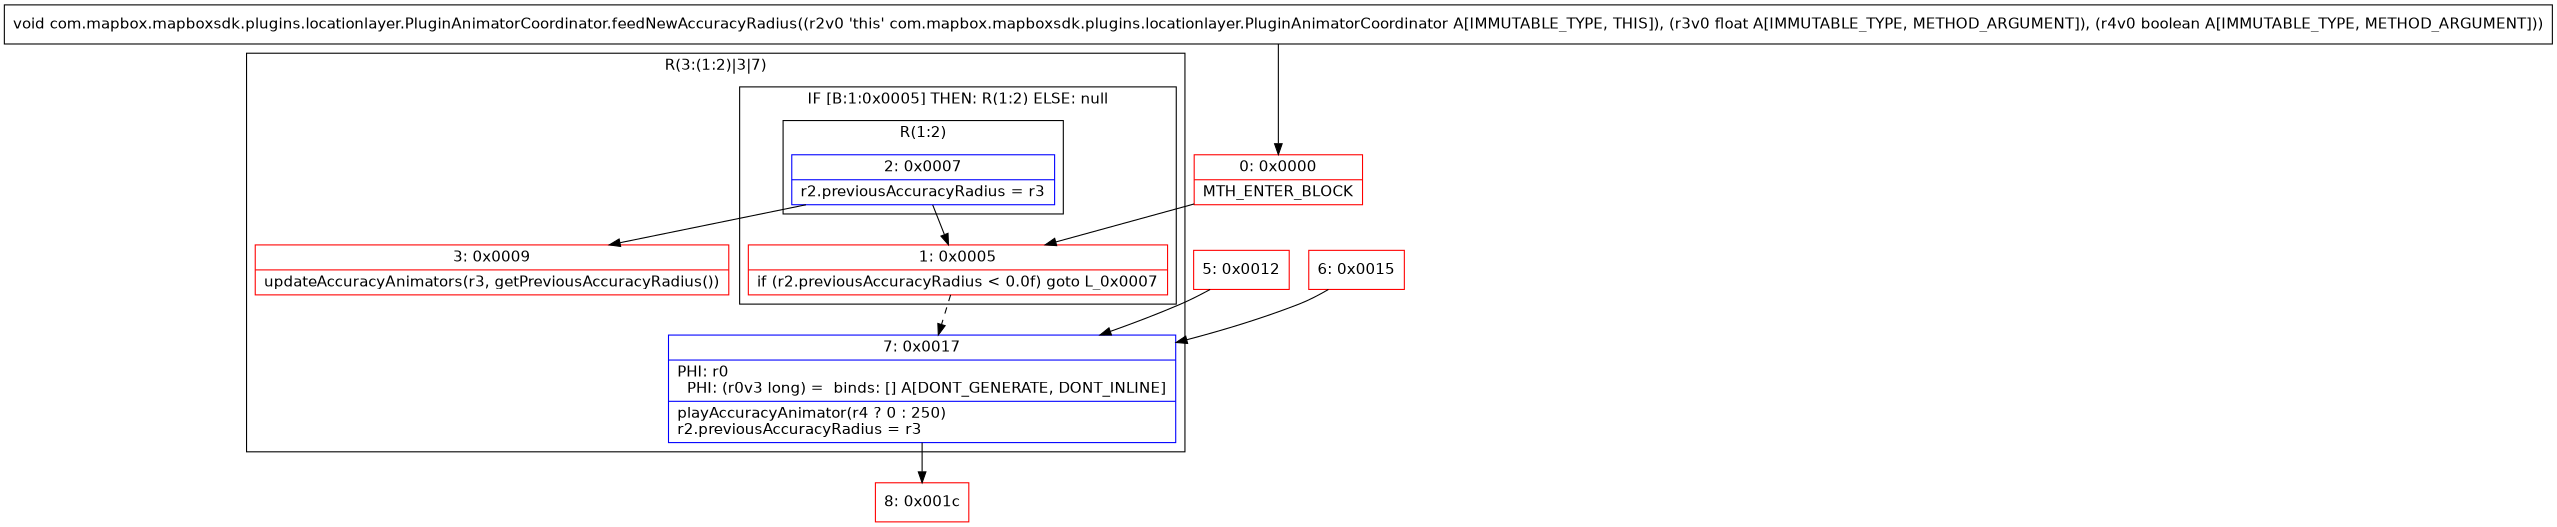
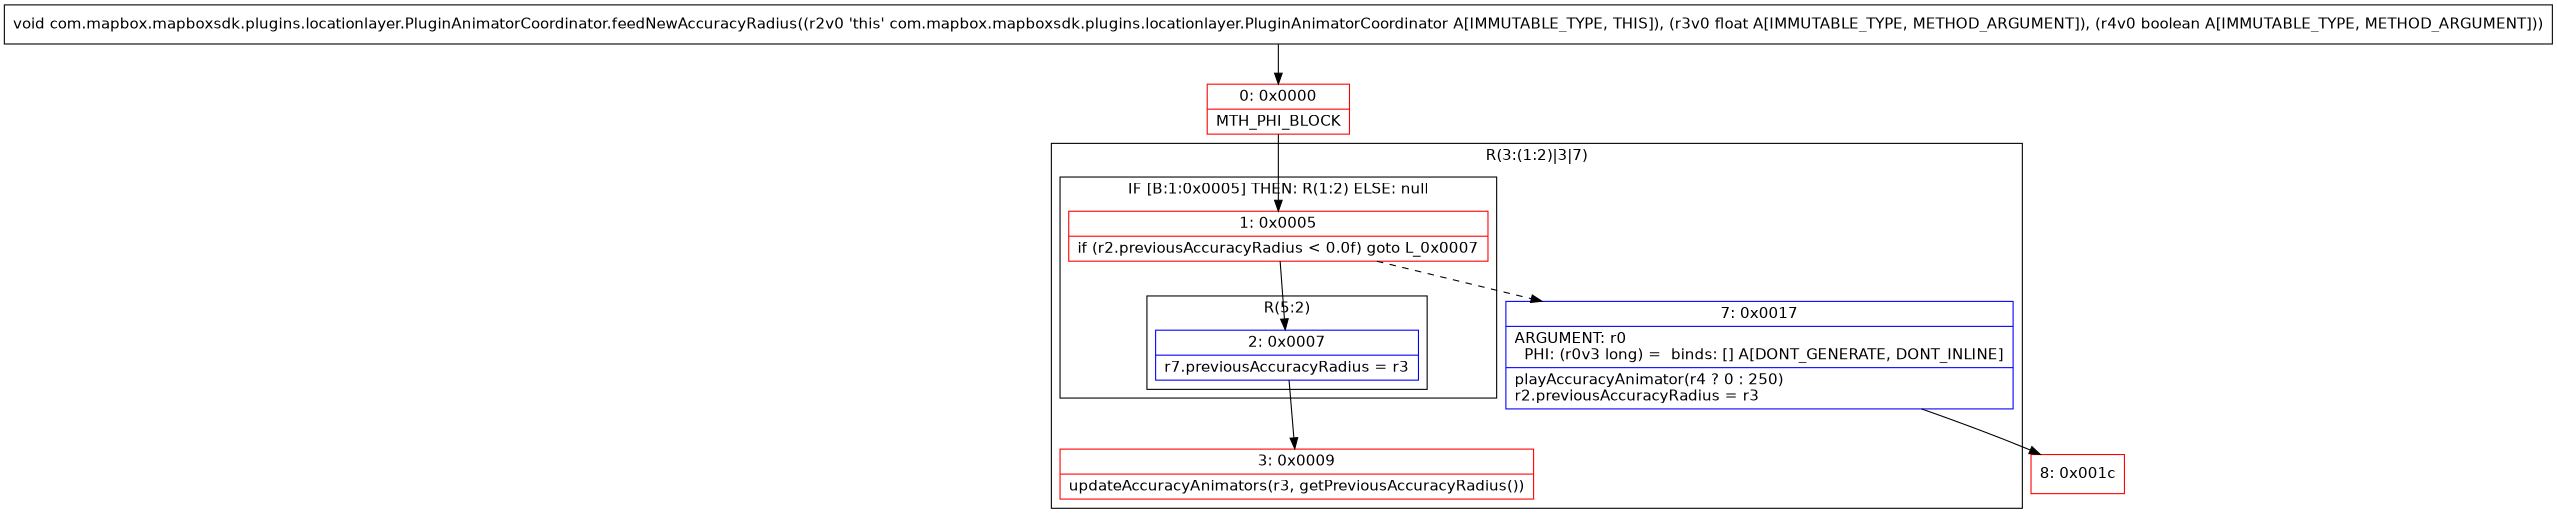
(923, 133) -> (1287, 308)
(923, 192) -> (1287, 367)
(1278, 192) -> (1278, 121)
(939, 221) -> (1282, 289)
(1241, 270) -> none
(1357, 270) -> none
(705, 372) -> (1573, 338)
